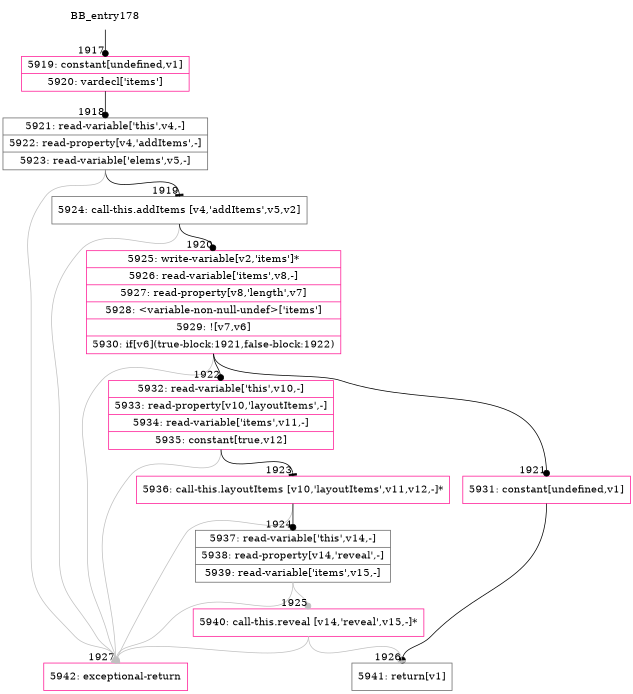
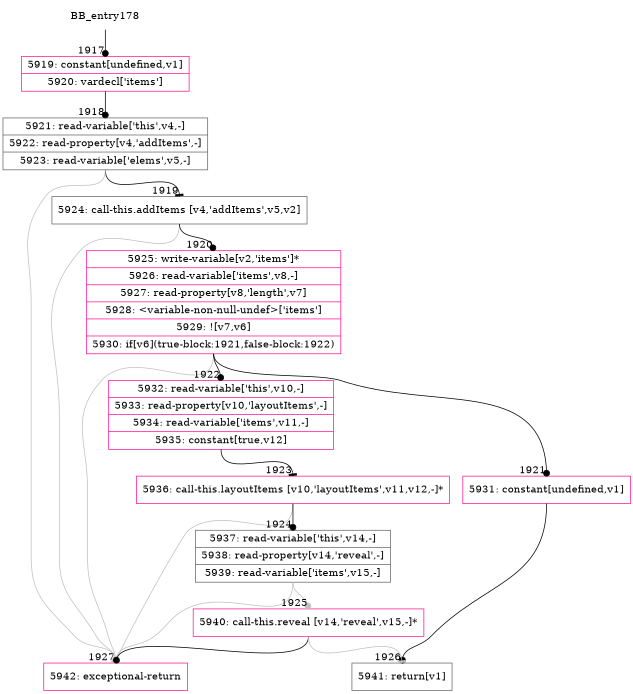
(109, 513) -> none
(215, 650) -> (215, 650)
